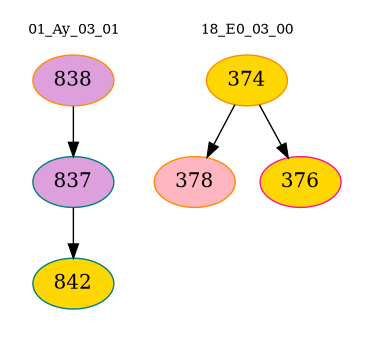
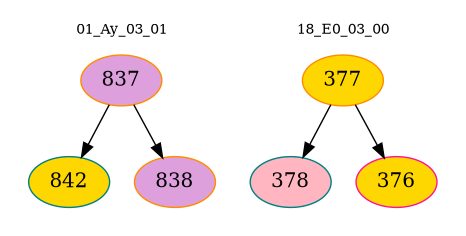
(247, 80) -> (343, 80)
(73, 124) -> (145, 125)
(73, 182) -> (121, 80)
(195, 182) -> (291, 182)
